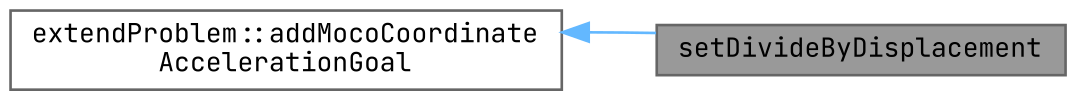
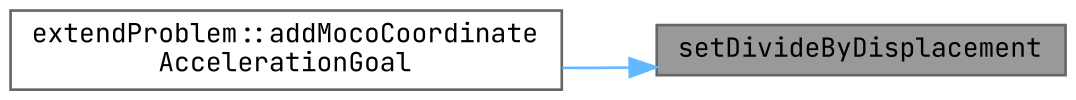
(623, 33) -> (596, 68)
